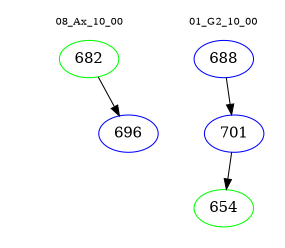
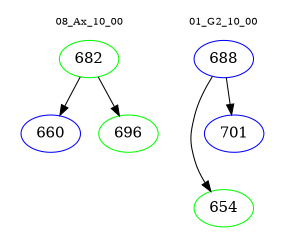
none -> (51, 134)
(128, 134) -> (128, 134)
(230, 166) -> (192, 129)
